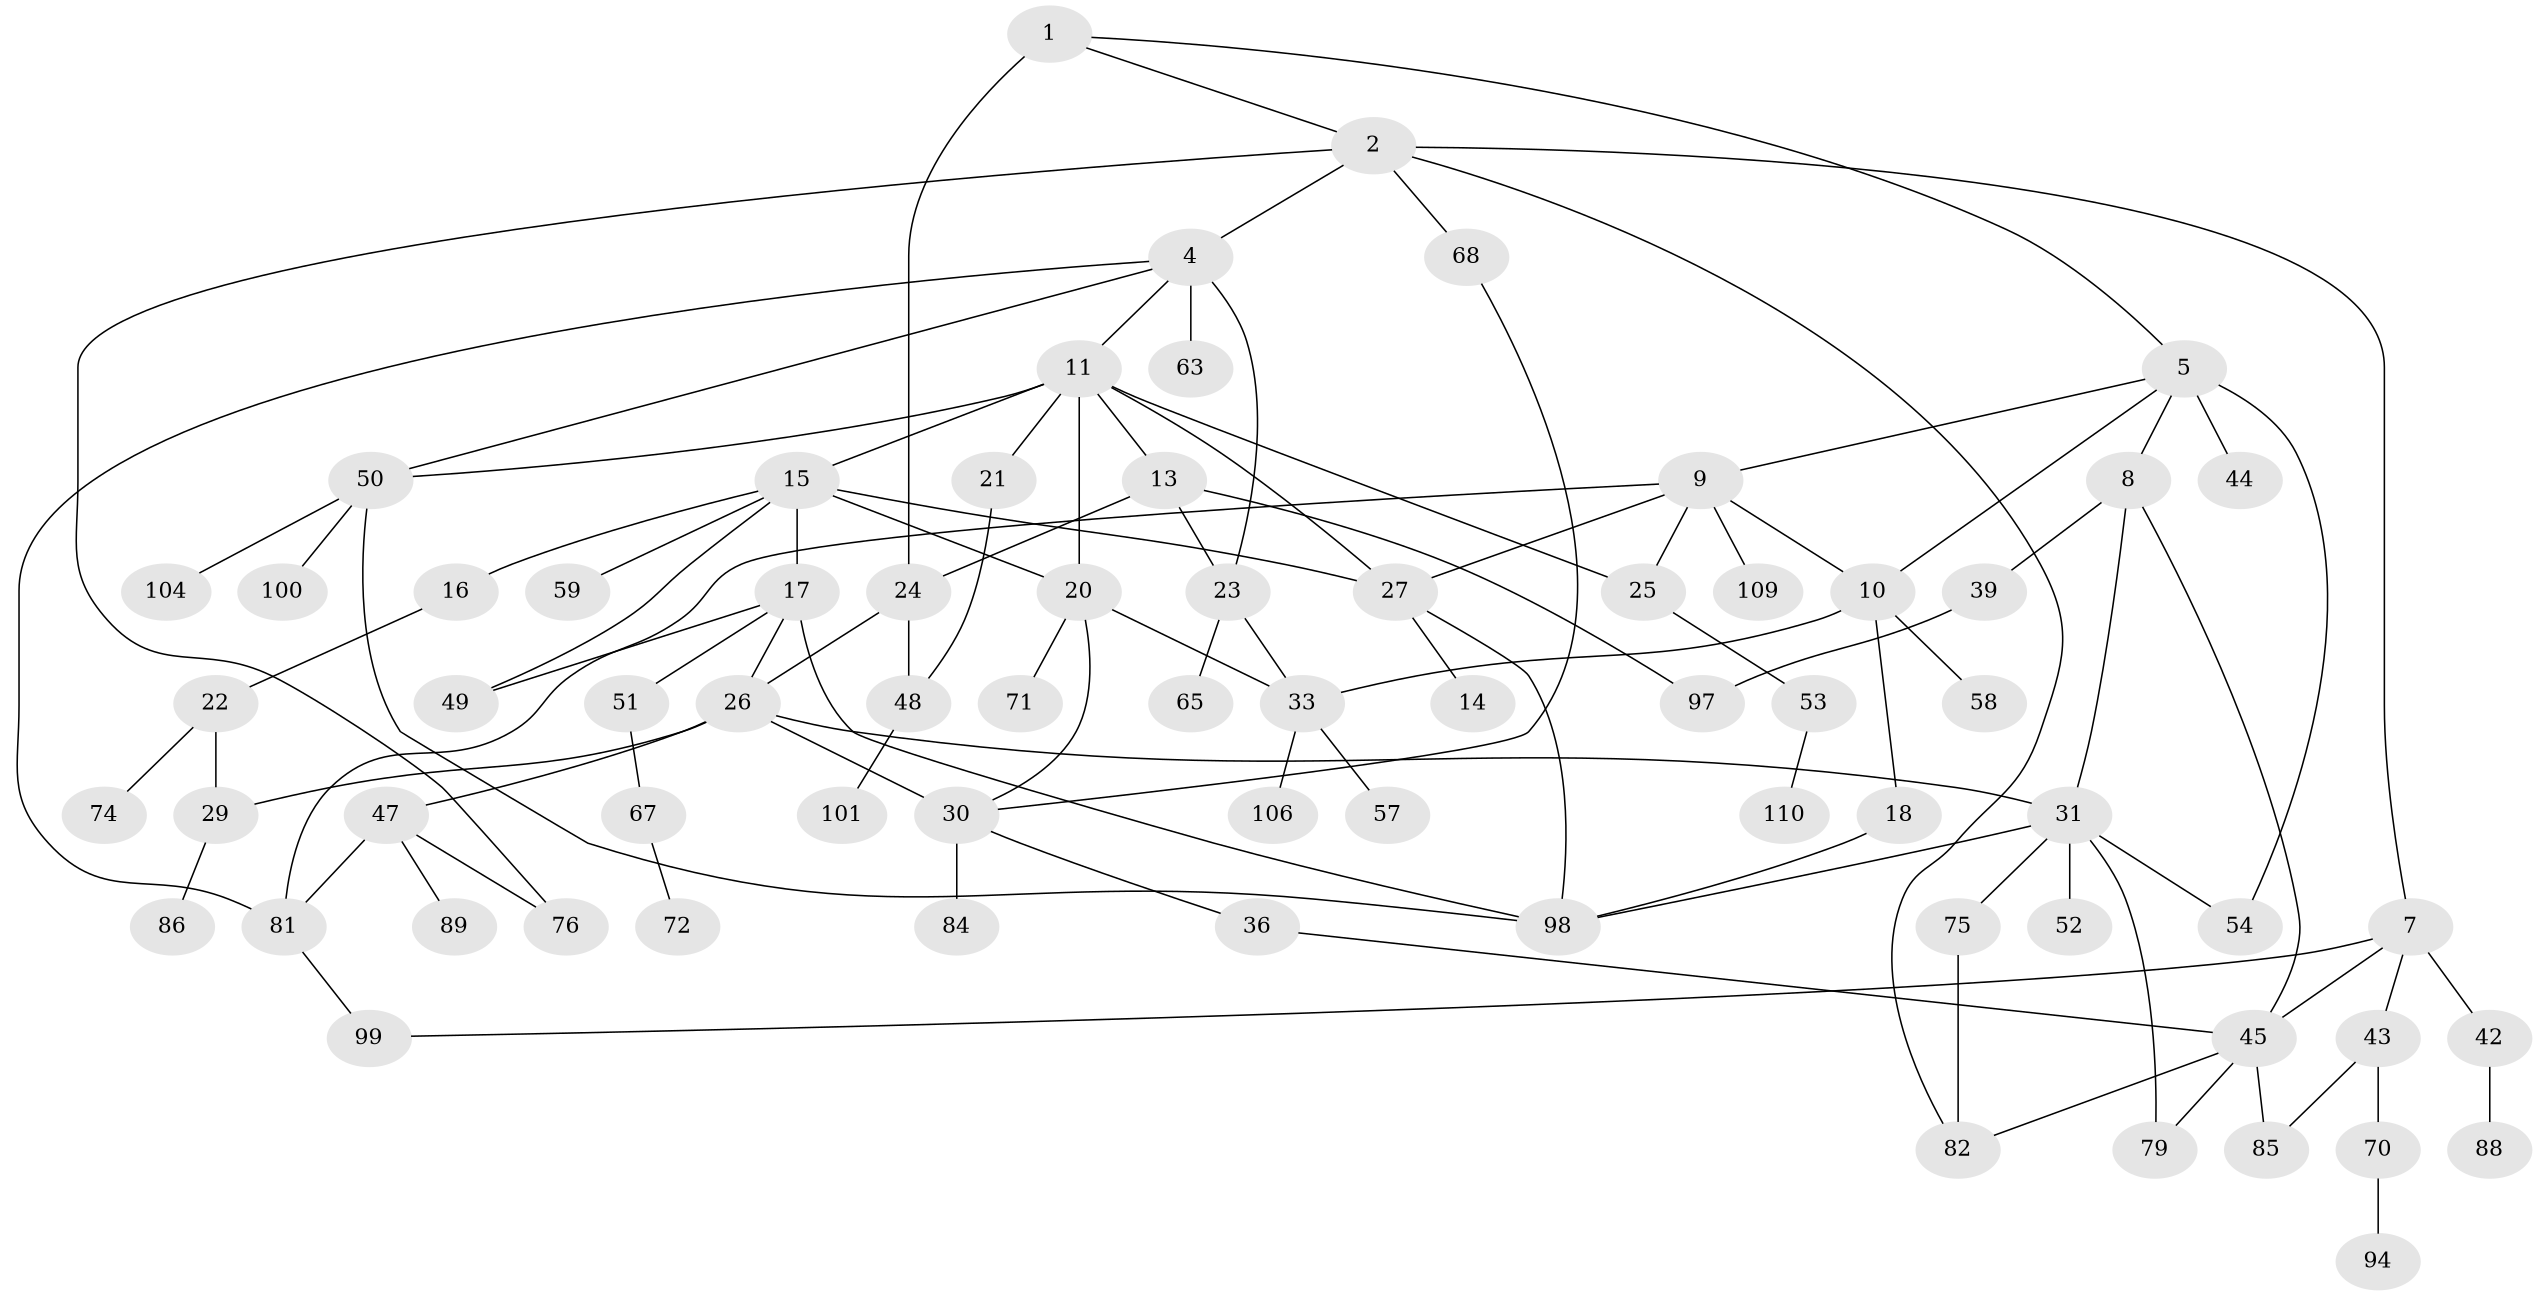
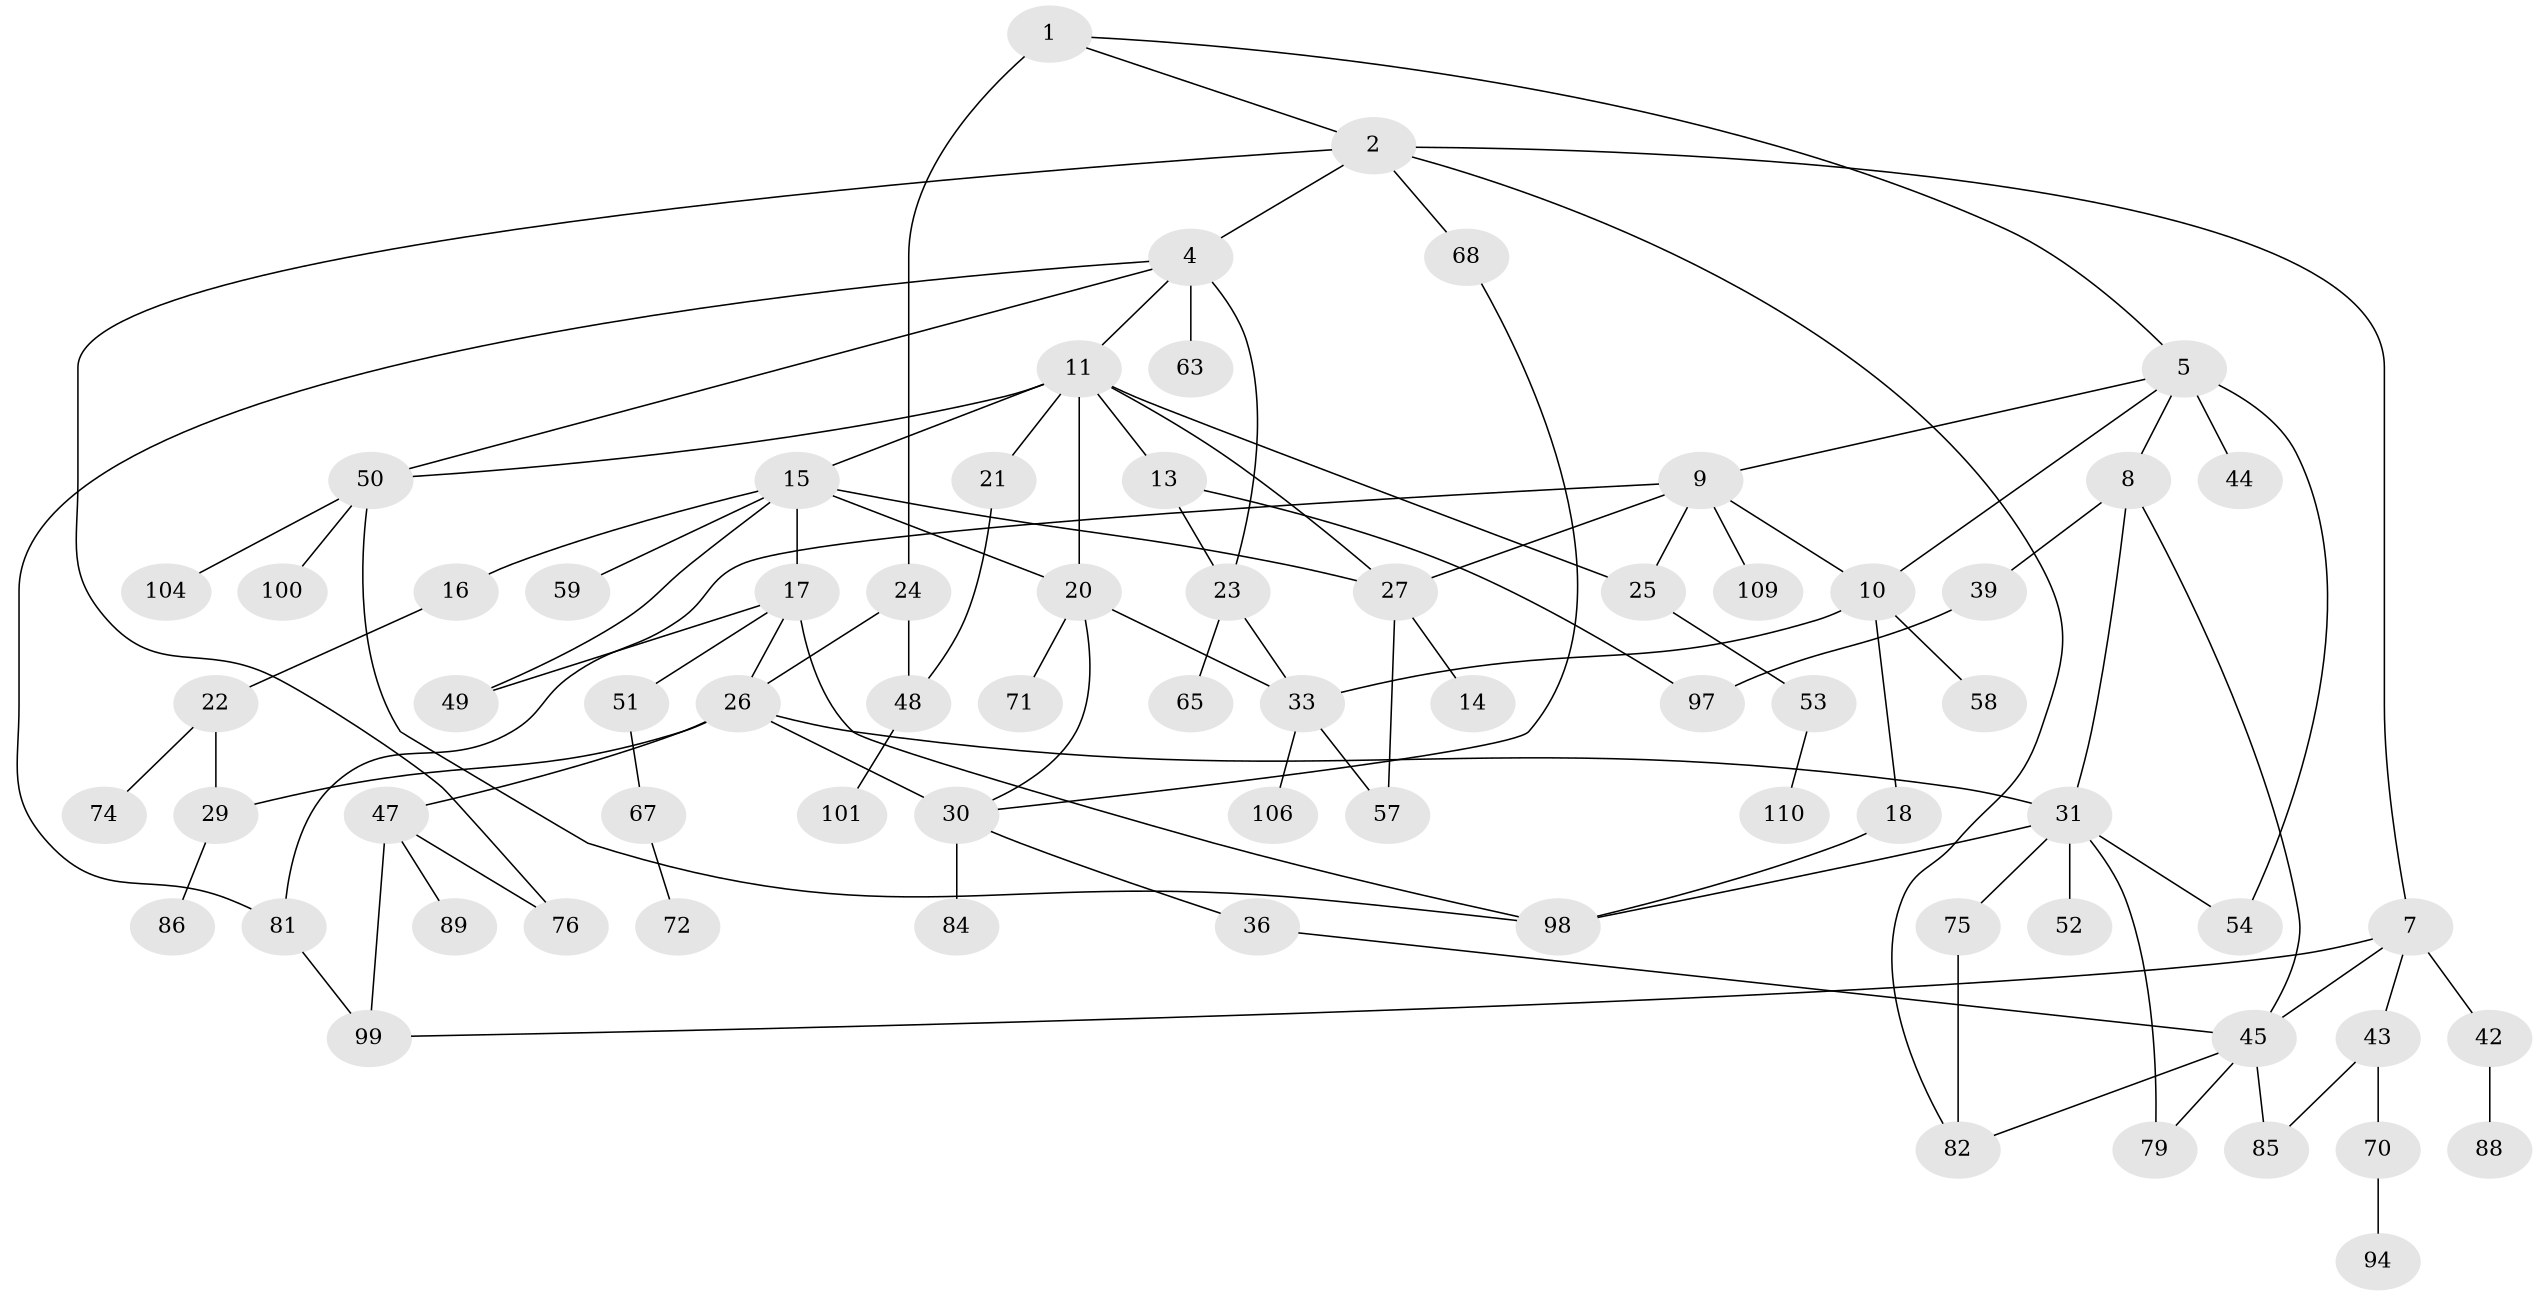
(1037, 536) -> none
(1551, 725) -> (1392, 704)
(335, 871) -> (378, 927)
